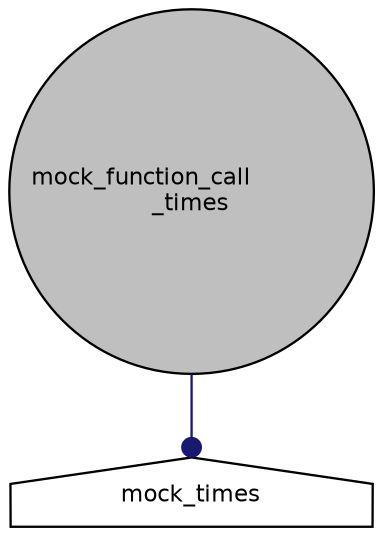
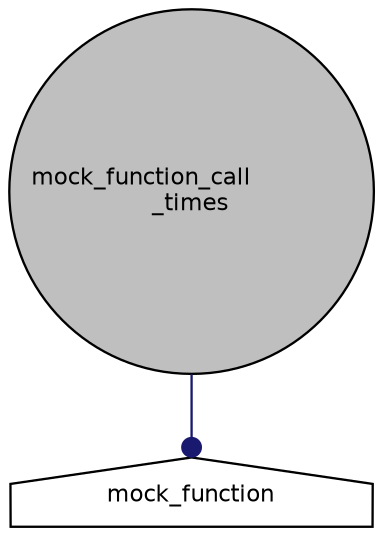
(192, 496) -> (192, 496)
